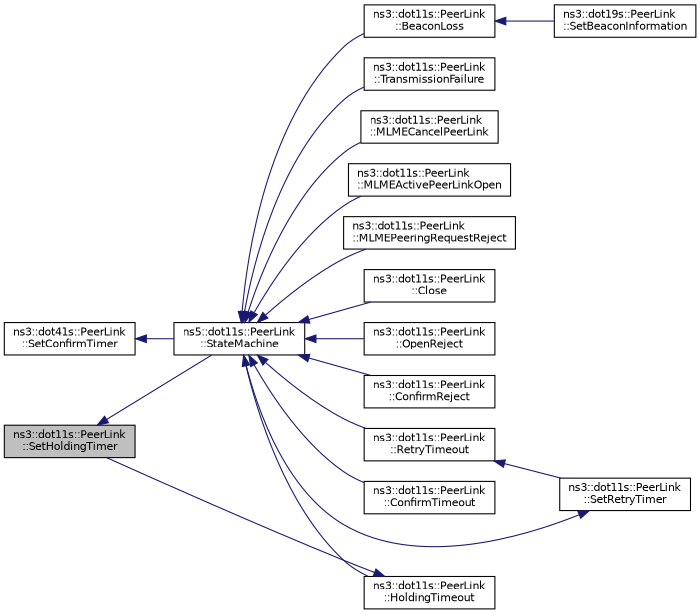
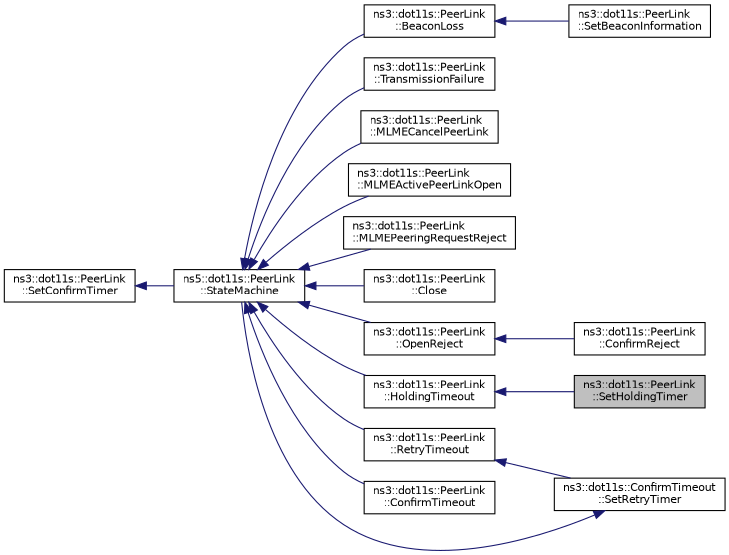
(625, 21) -> (640, 21)
(70, 339) -> (70, 286)
(340, 367) -> (540, 339)
(159, 387) -> none
(625, 494) -> (640, 494)
